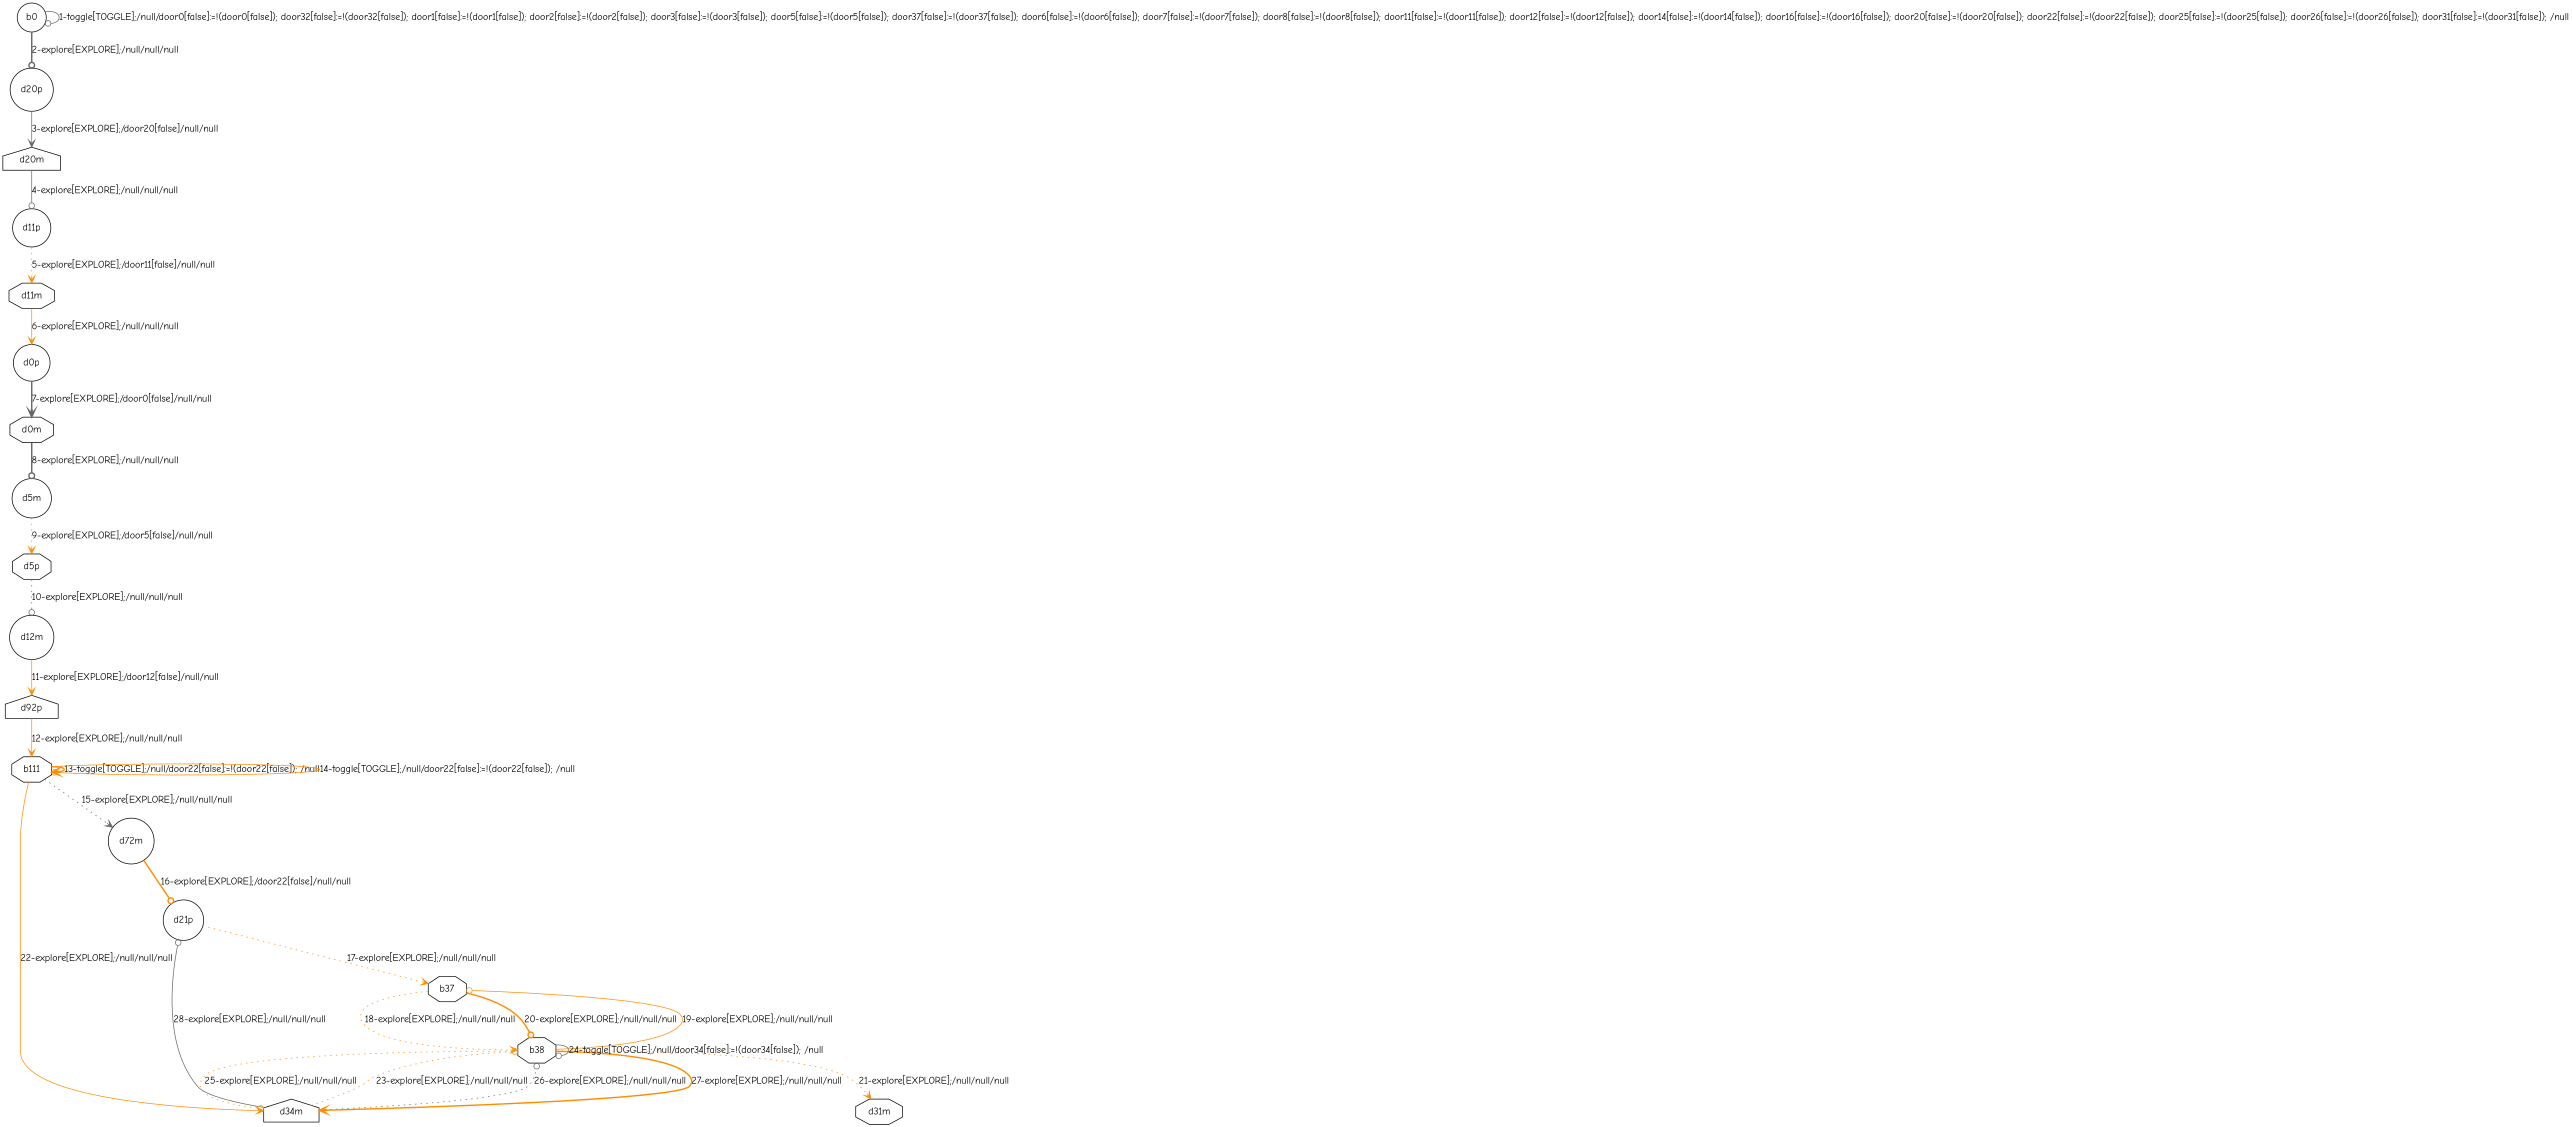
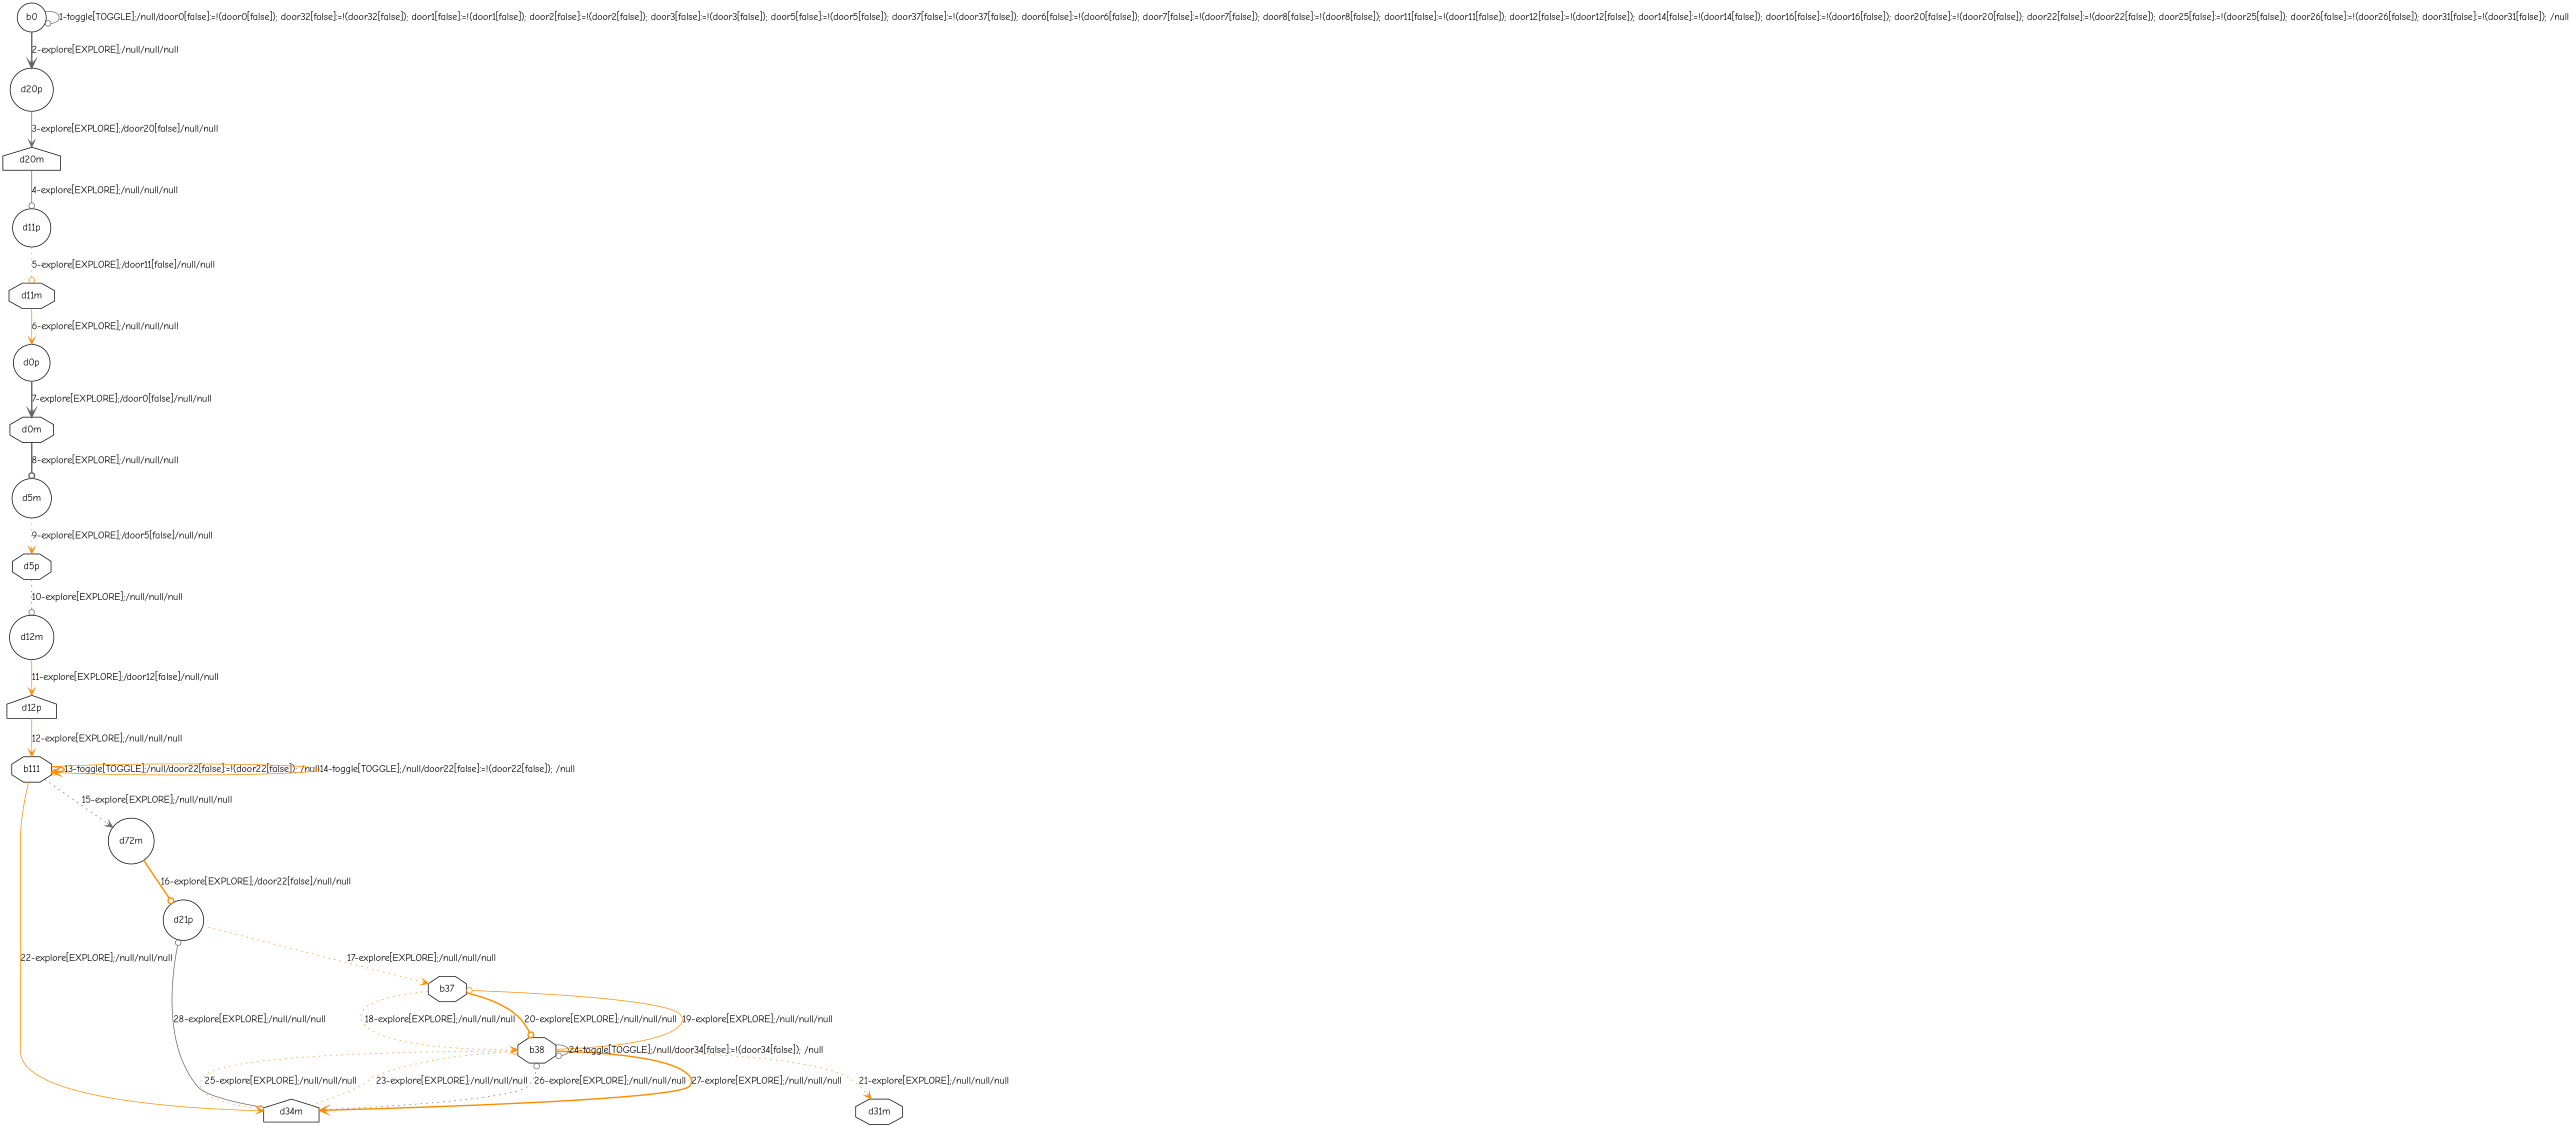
(32, 47) -> (32, 46)
(32, 262) -> (32, 262)
(32, 708) -> (32, 708)
